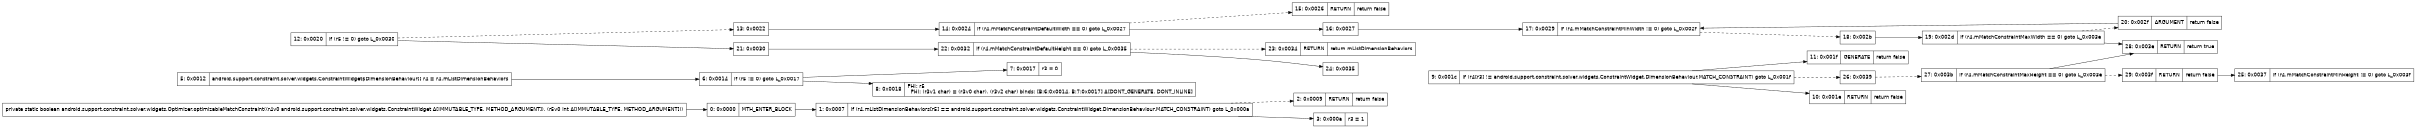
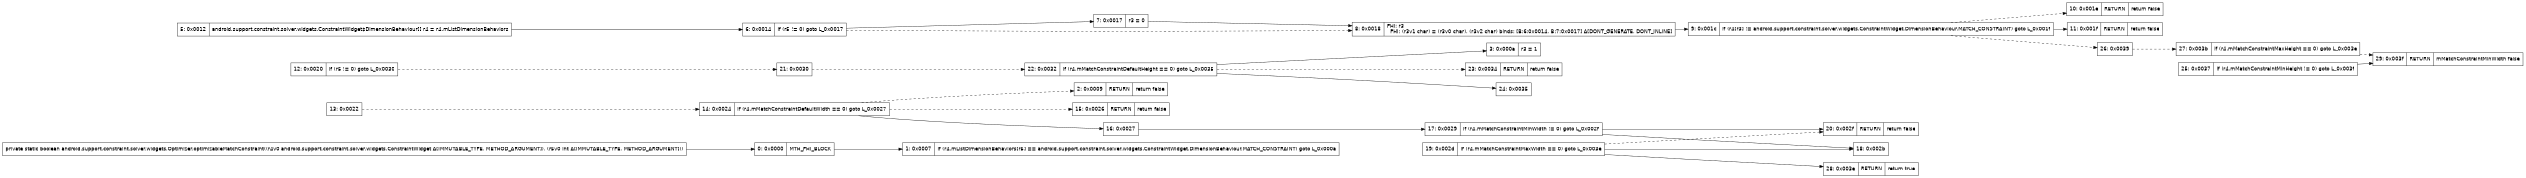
(2169, 22) -> (1870, 129)
none -> (1248, 24)
(1911, 26) -> (1711, 129)
(852, 29) -> (529, 109)
none -> (1680, 29)
(564, 34) -> none
(1768, 34) -> (1726, 141)
(1897, 38) -> (1727, 149)
(564, 45) -> (586, 69)
(852, 49) -> (917, 69)
(1372, 49) -> (1545, 69)
(1857, 57) -> (2114, 29)
(2090, 61) -> none
(2200, 75) -> (2478, 59)
(2224, 75) -> (2363, 64)
(836, 82) -> (1097, 31)
(917, 86) -> (1396, 26)
(1749, 89) -> (2007, 18)
(1260, 102) -> (966, 96)
(767, 109) -> (810, 149)
(1274, 117) -> (1350, 58)
